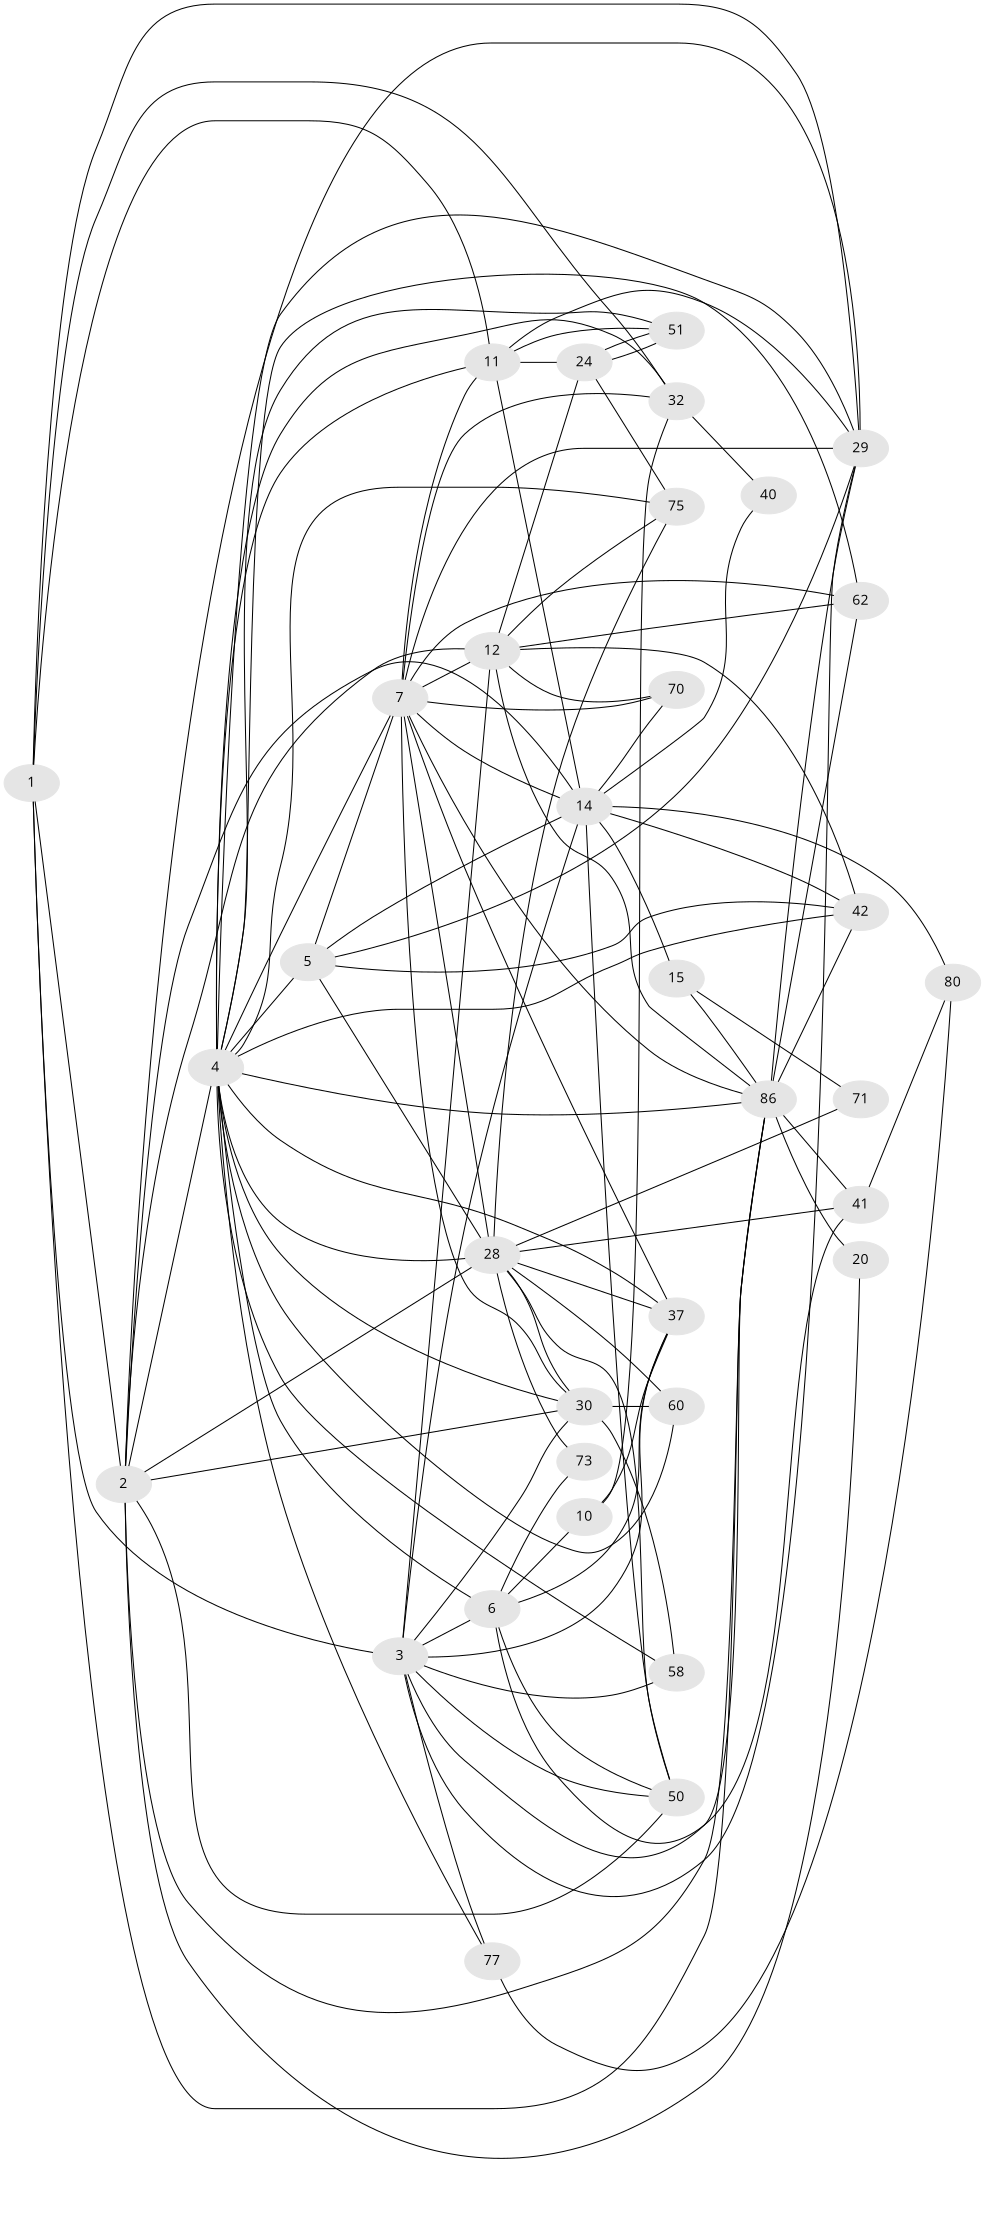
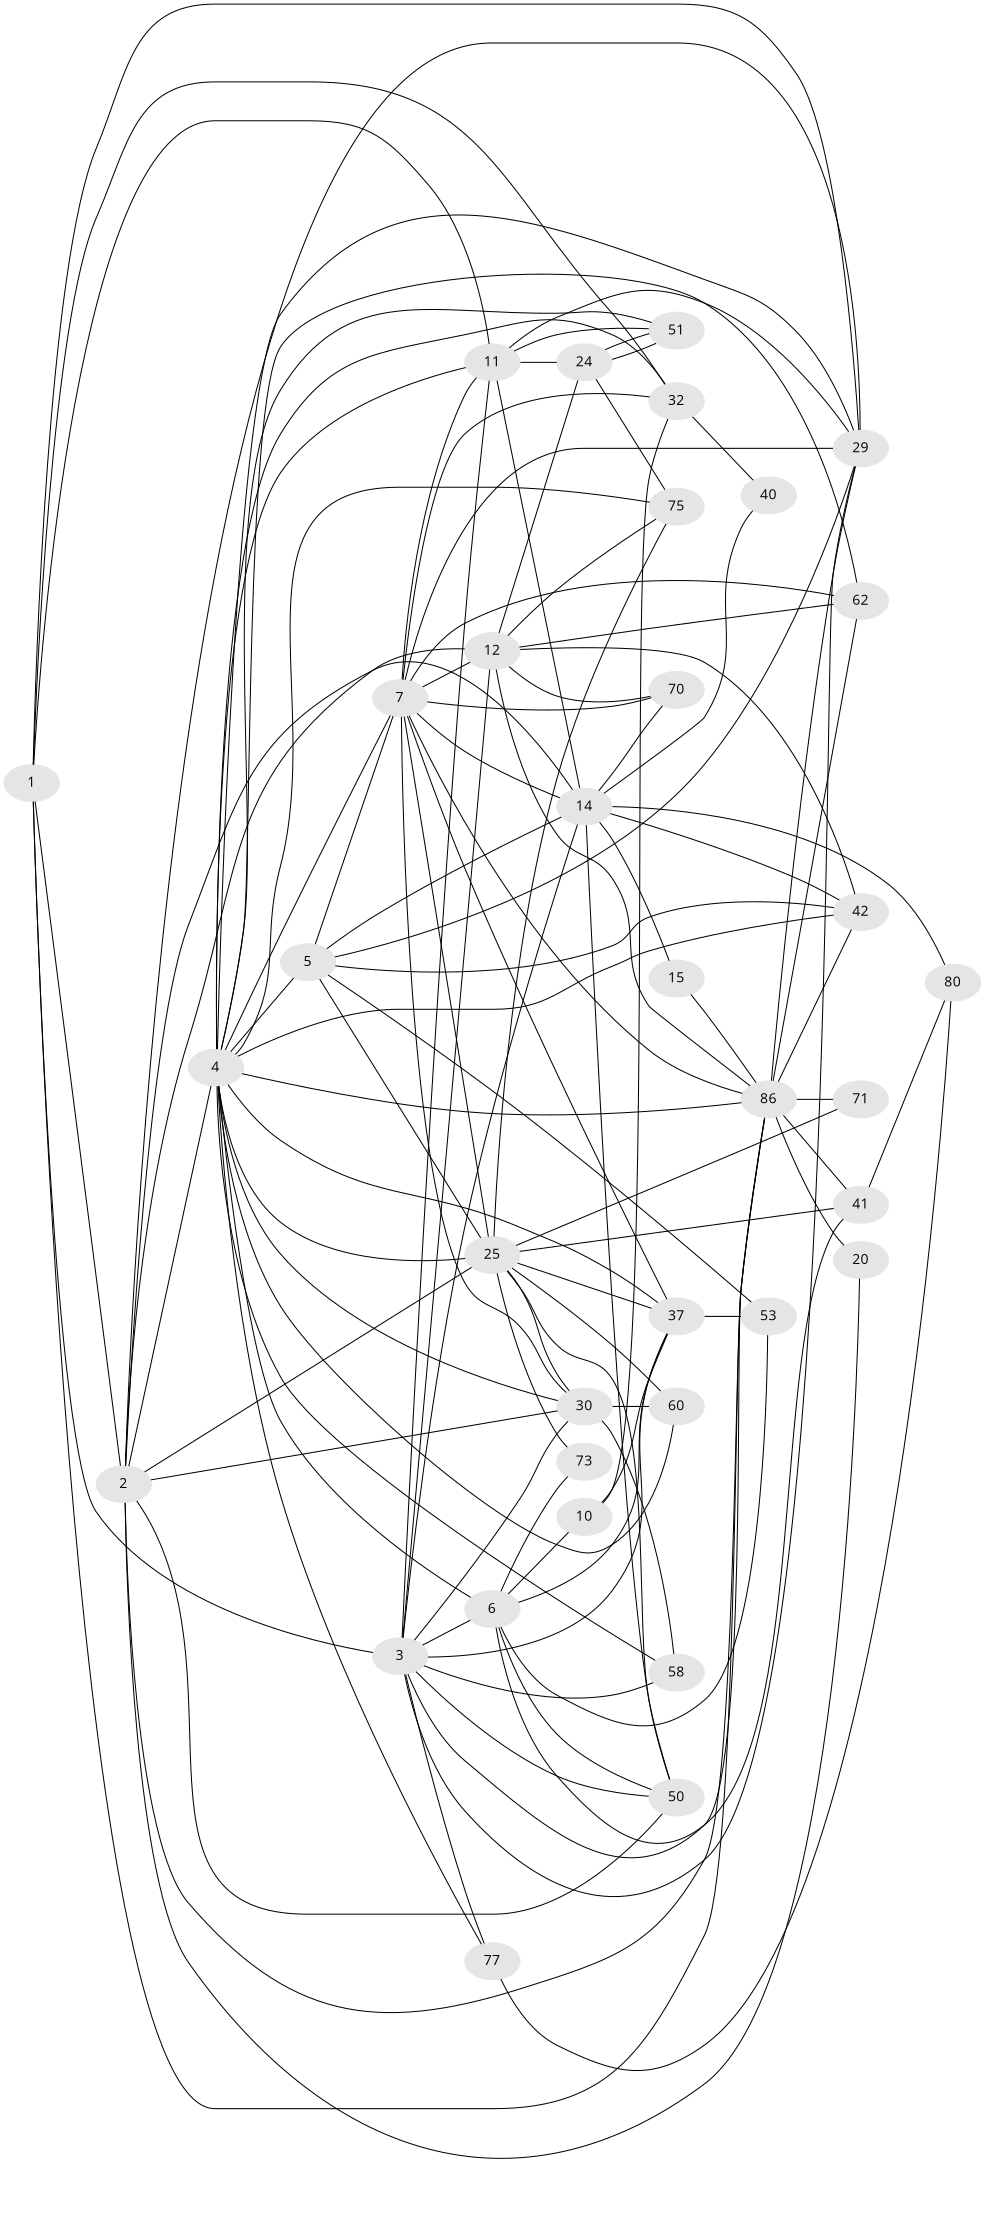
(769, 1039) -> (812, 1099)
none -> (435, 1040)
(492, 1255) -> (492, 1255)
none -> (769, 1316)
